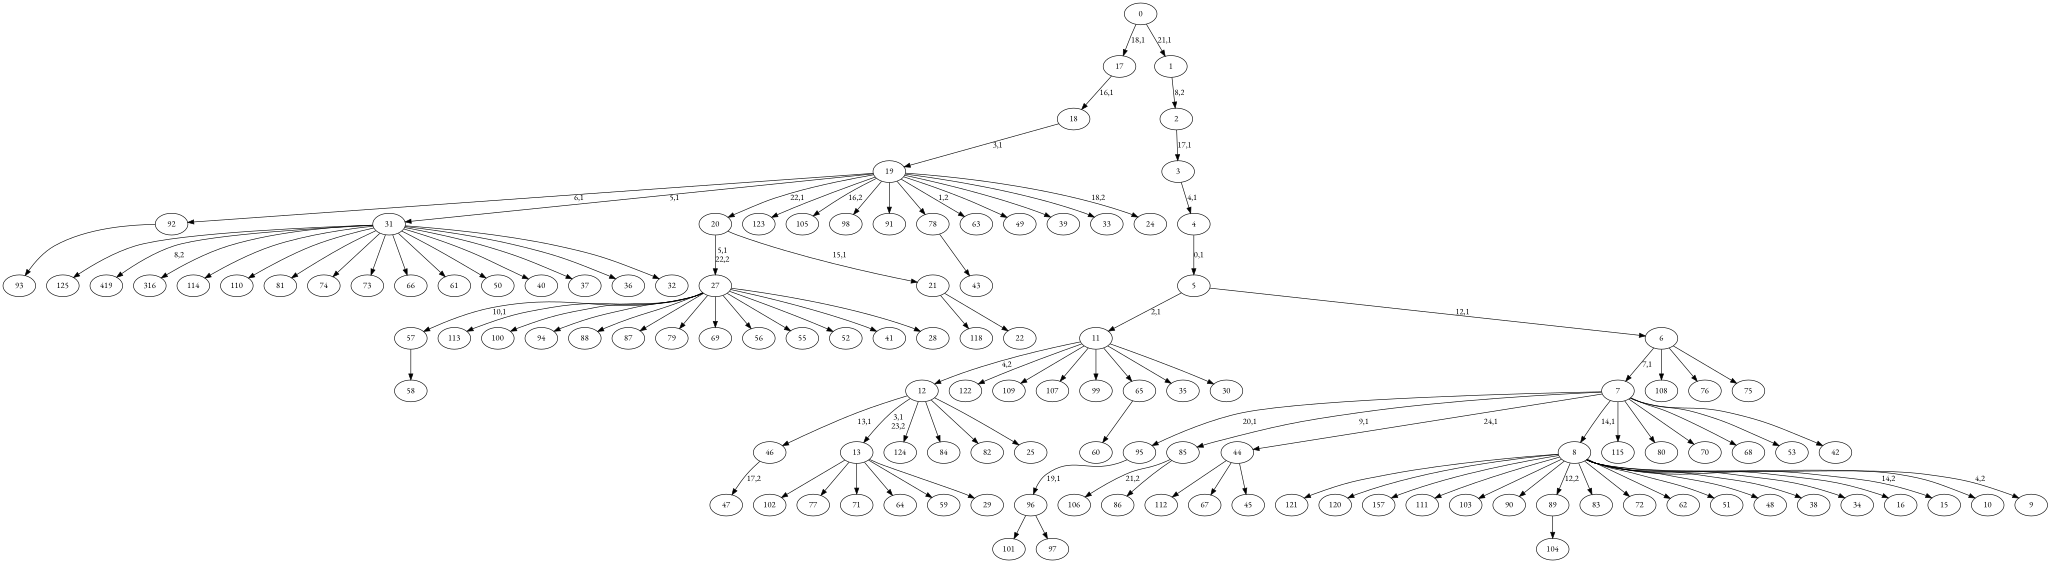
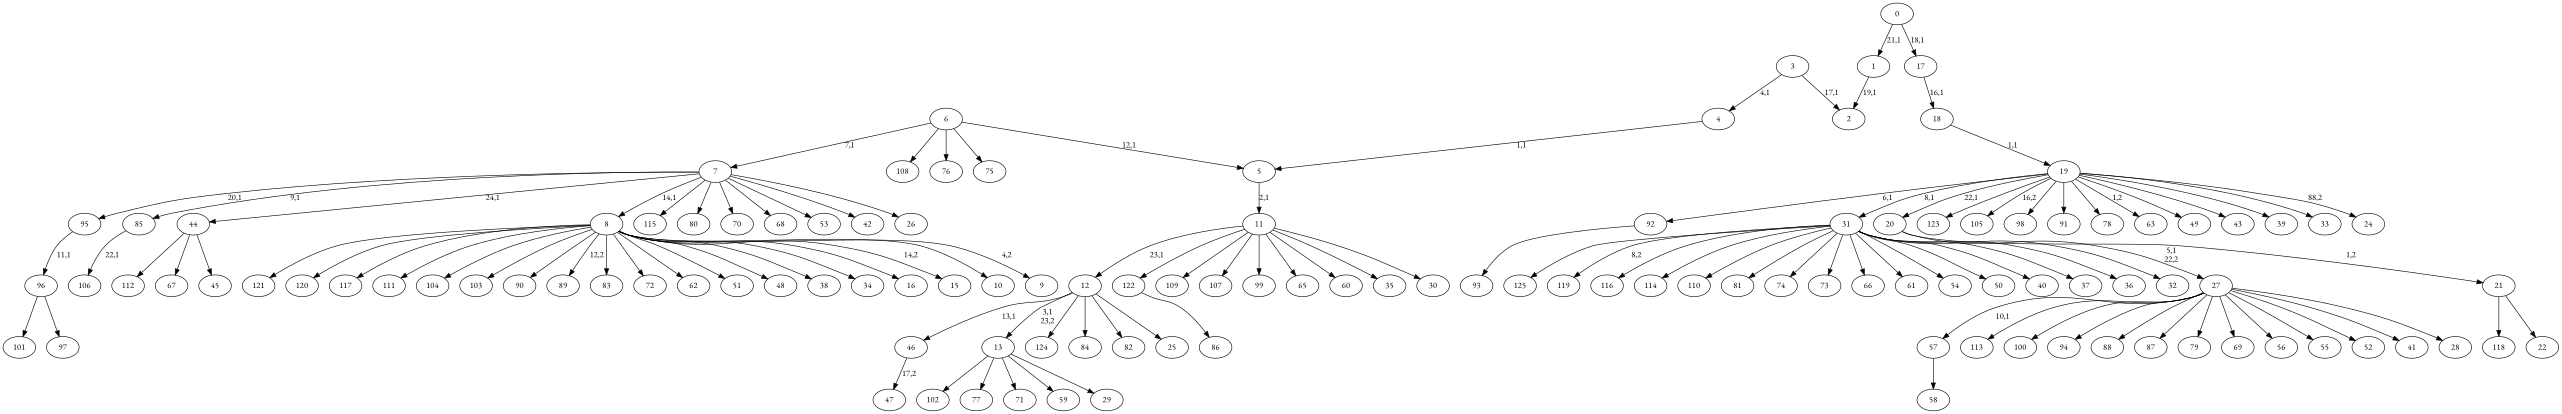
(1180, 93) -> (1870, 93)
(1177, 142) -> (1818, 91)
(998, 145) -> (2013, 145)
(675, 198) -> (1929, 198)
(1098, 198) -> (2315, 198)
none -> (911, 224)
(953, 252) -> (2150, 193)
(840, 255) -> (2351, 255)
(1199, 255) -> (1522, 145)
(106, 286) -> (1564, 286)
(150, 286) -> (1607, 286)
none -> (1955, 286)
(1425, 312) -> (1100, 145)
(1007, 365) -> (1157, 255)
(1120, 419) -> (1300, 253)
(1151, 476) -> (1178, 306)
(1054, 479) -> (64, 255)
(1133, 479) -> (112, 255)
(900, 505) -> none
(1379, 505) -> (346, 286)
(1553, 524) -> (518, 244)
